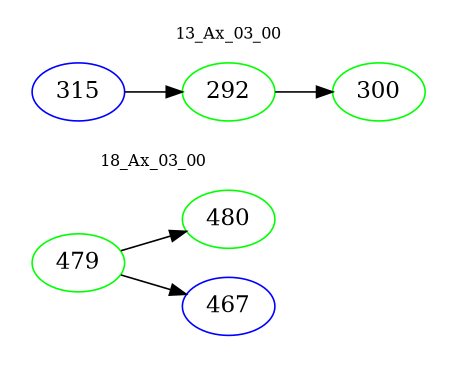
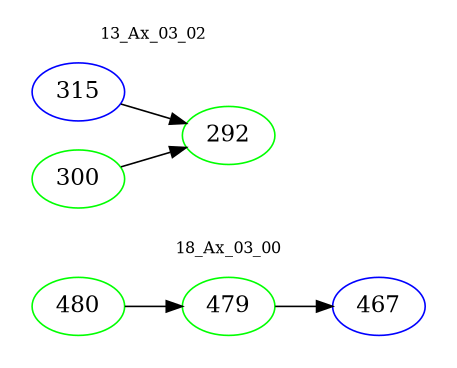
(229, 35) -> (154, 35)
(296, 92) -> (146, 160)
(146, 243) -> (145, 306)
